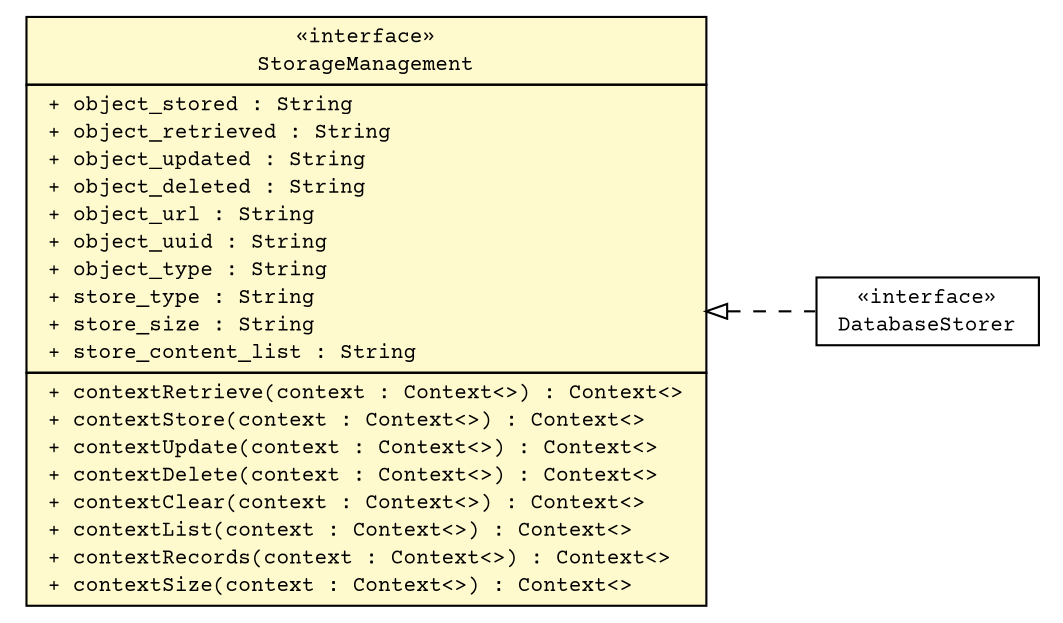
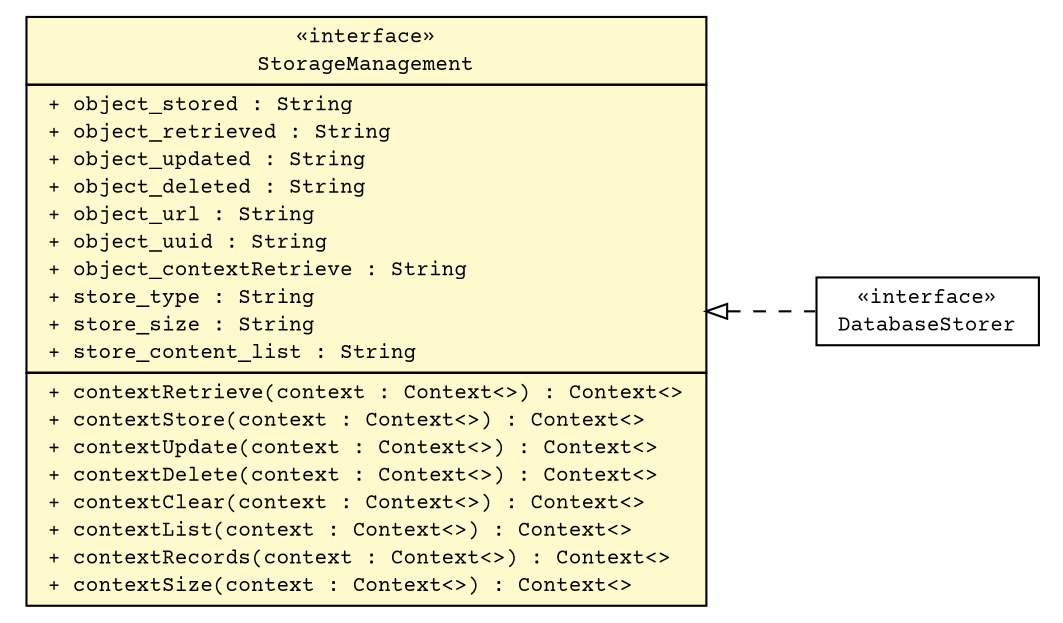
(189, 269) -> (258, 269)
